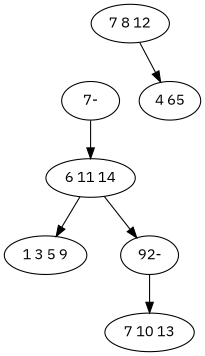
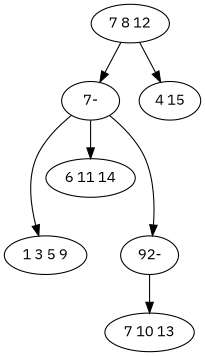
none -> (113, 57)
(170, 101) -> (170, 101)
(71, 212) -> (34, 164)
(117, 213) -> (147, 164)
